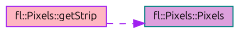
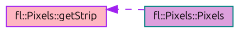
(120, 24) -> (131, 9)
